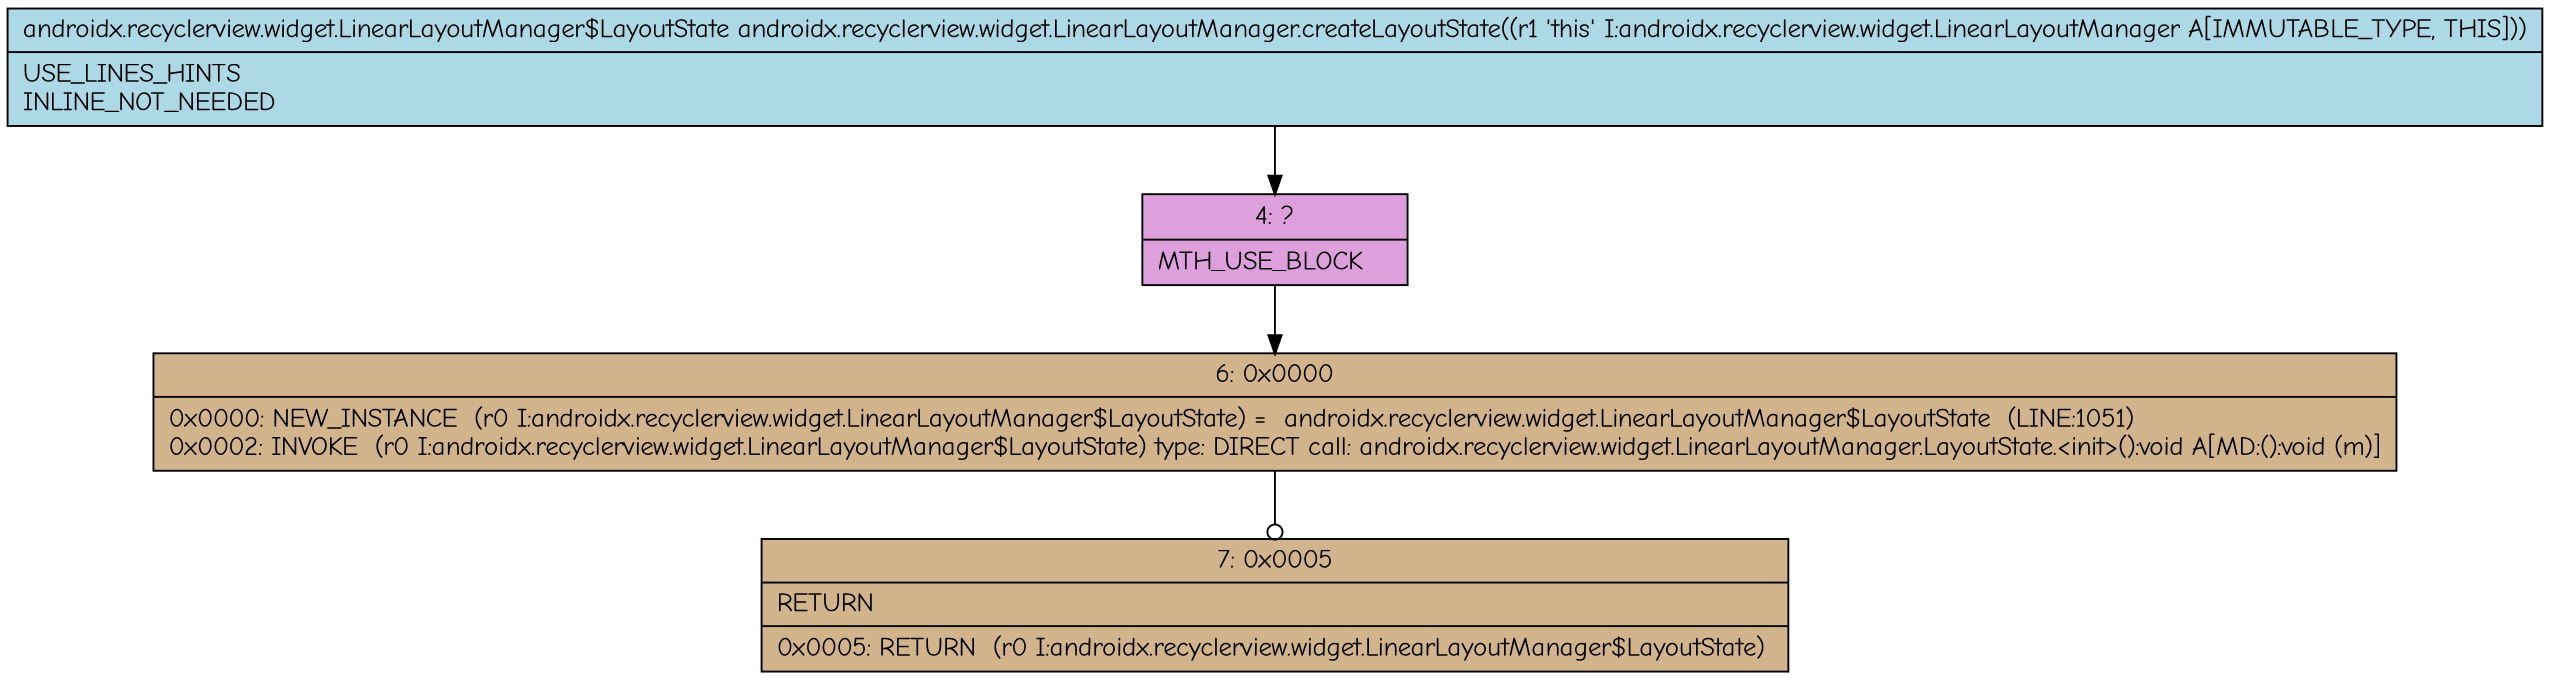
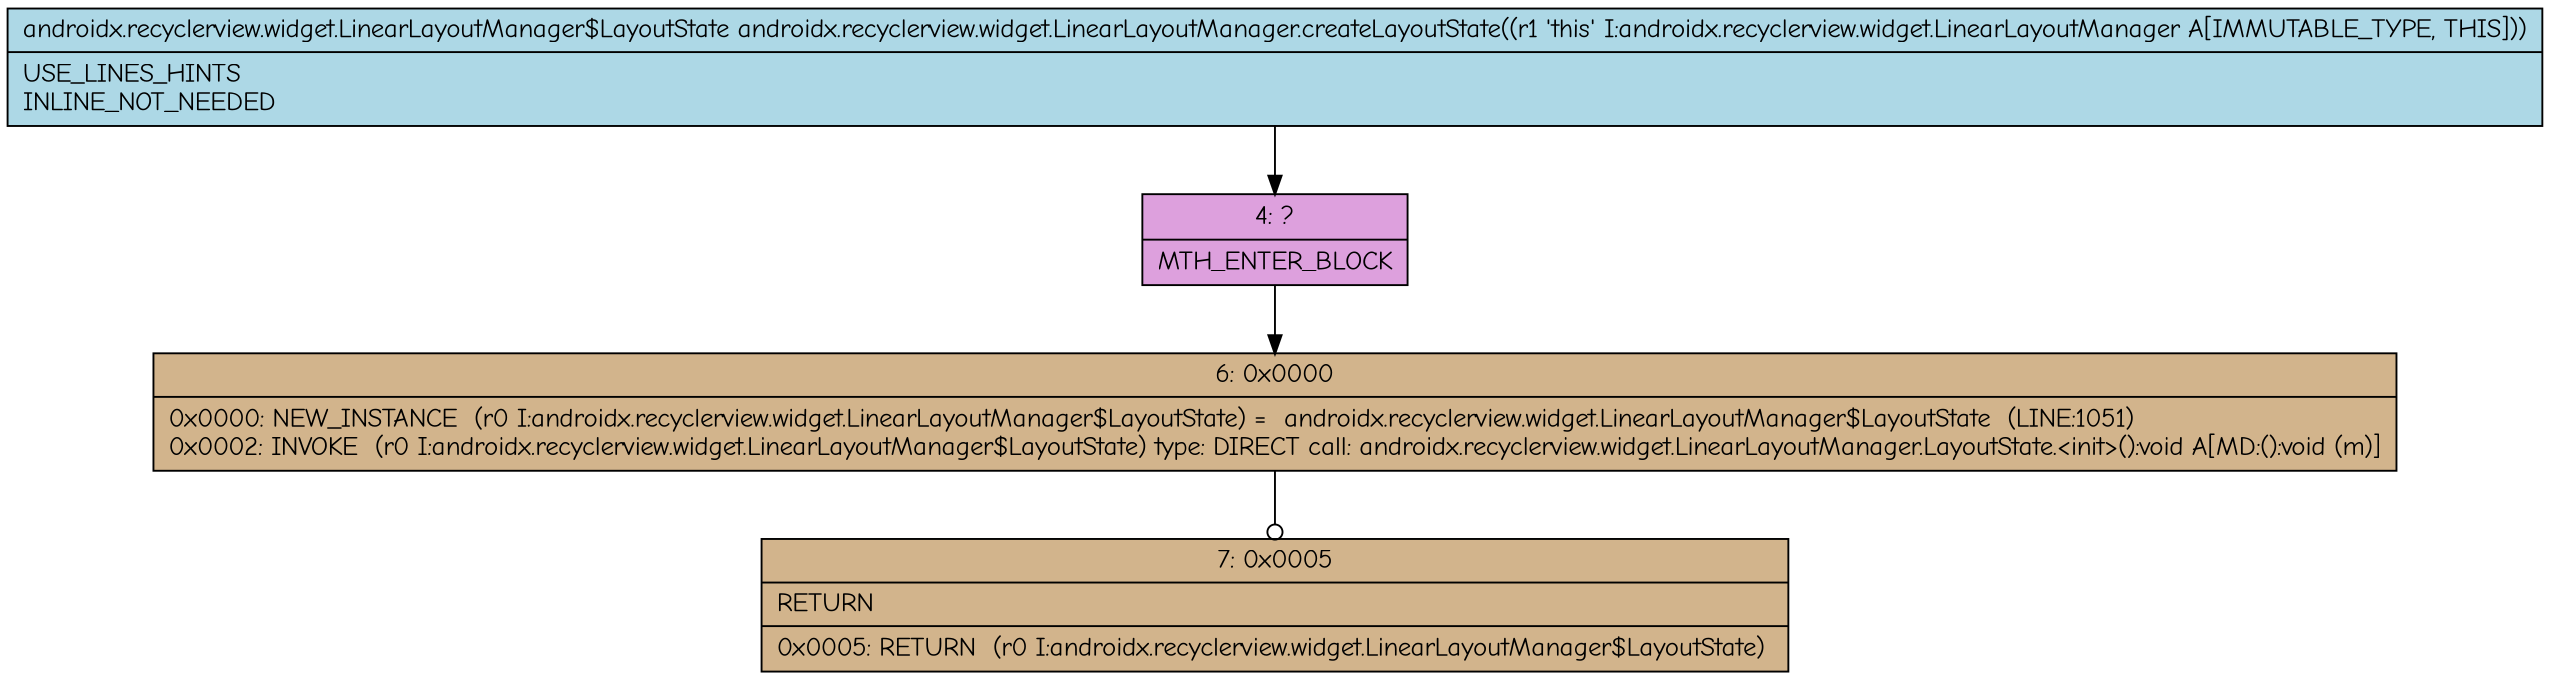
(1261, 261) -> (1275, 261)
